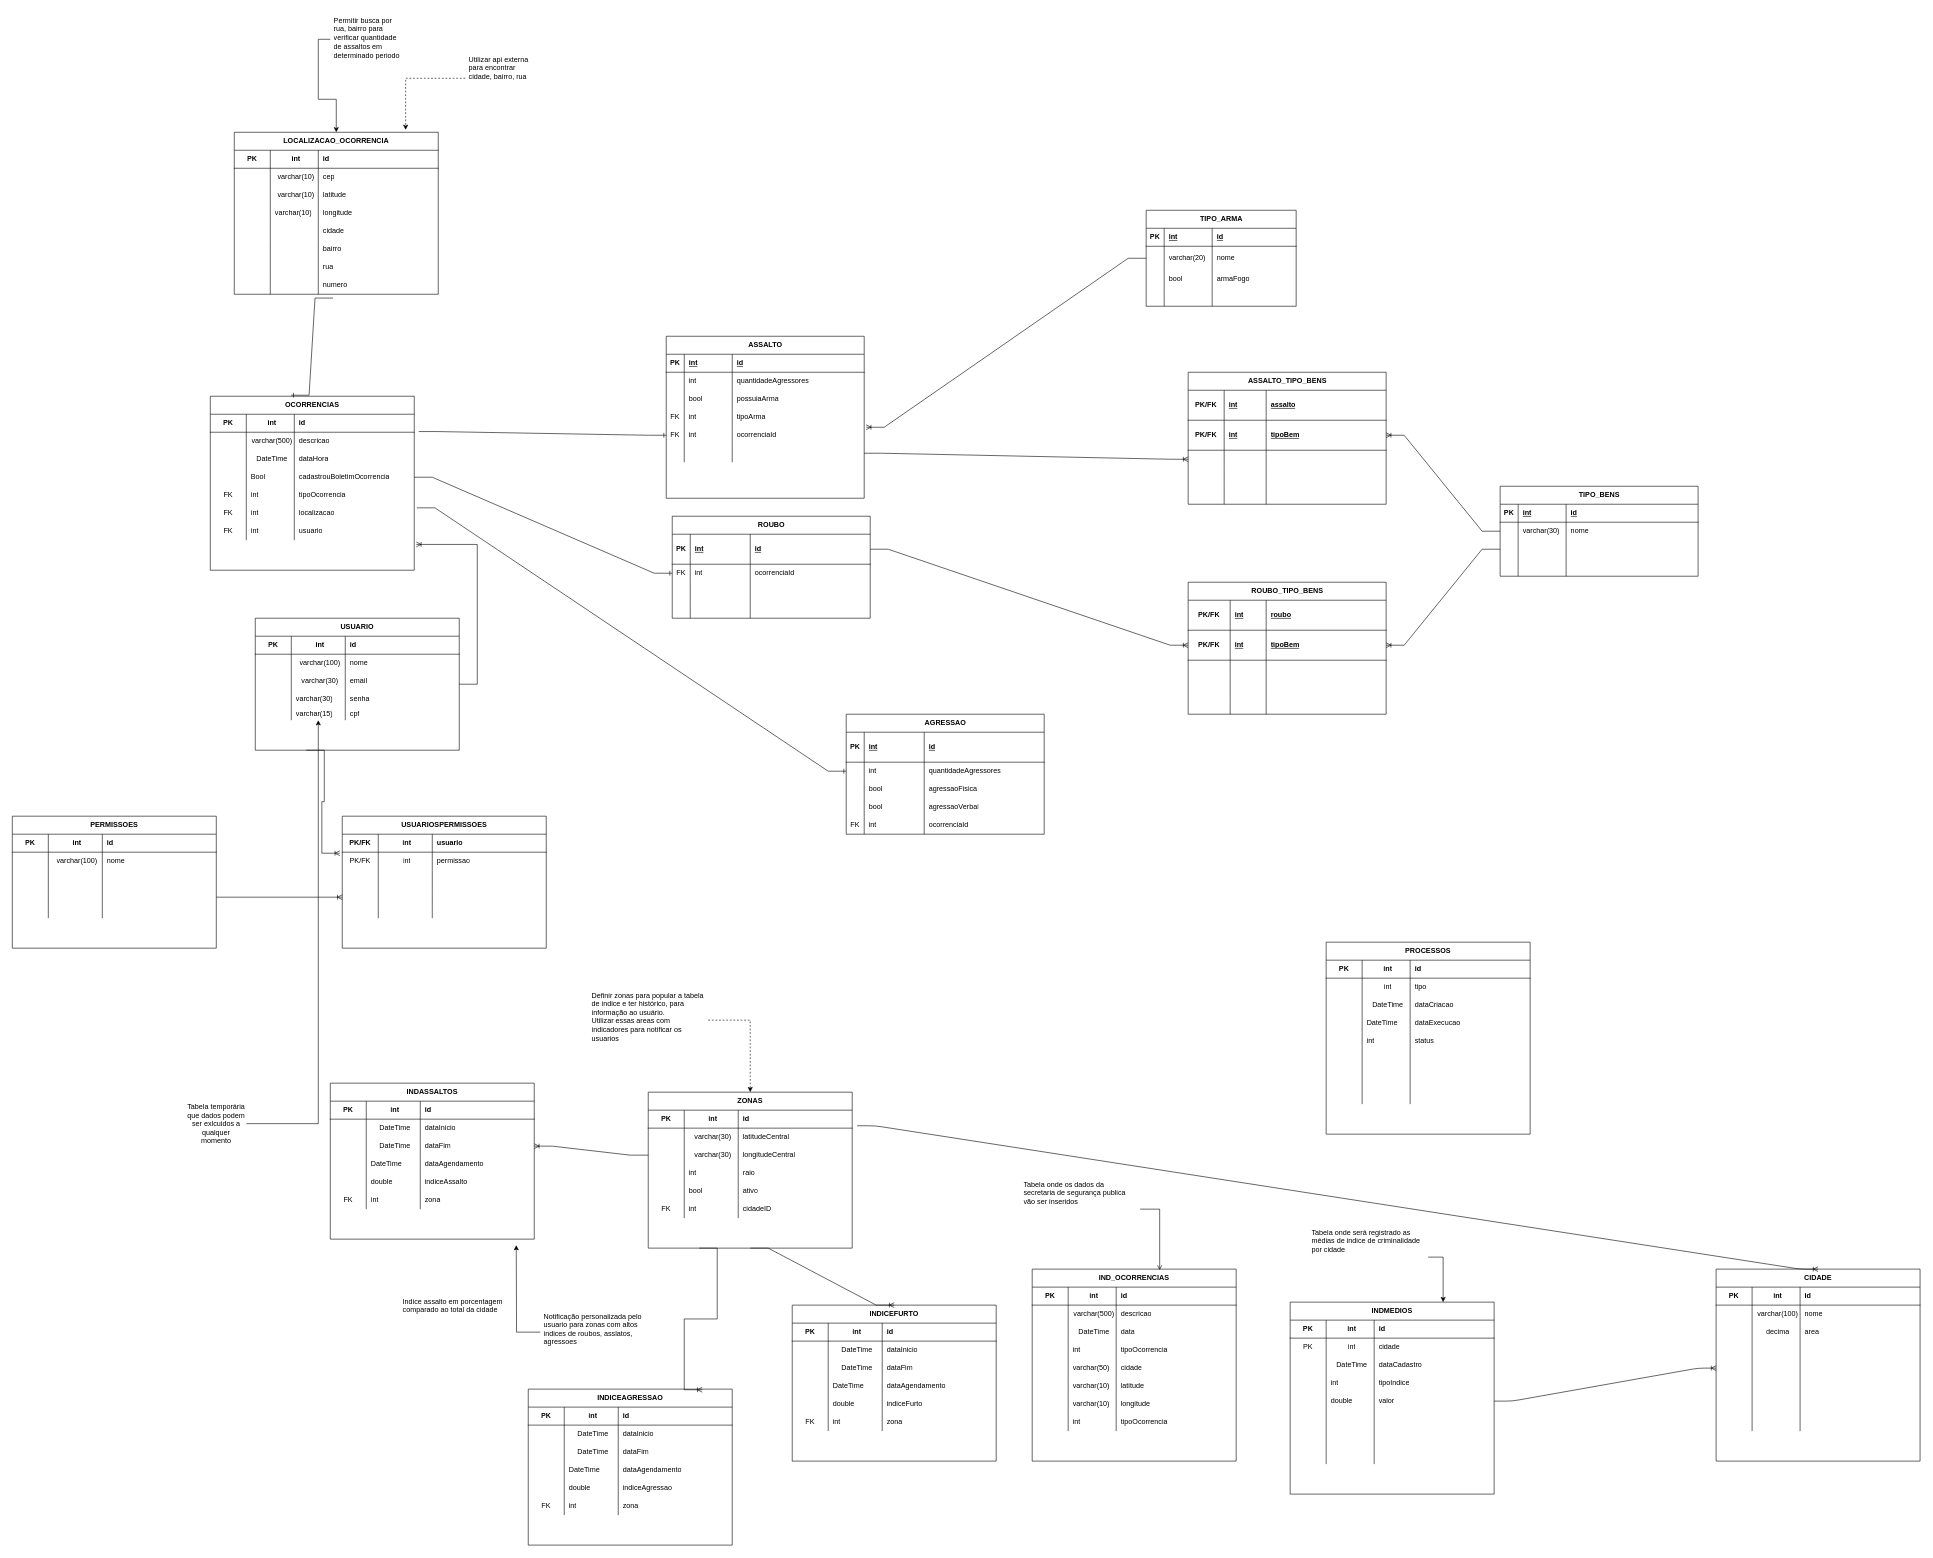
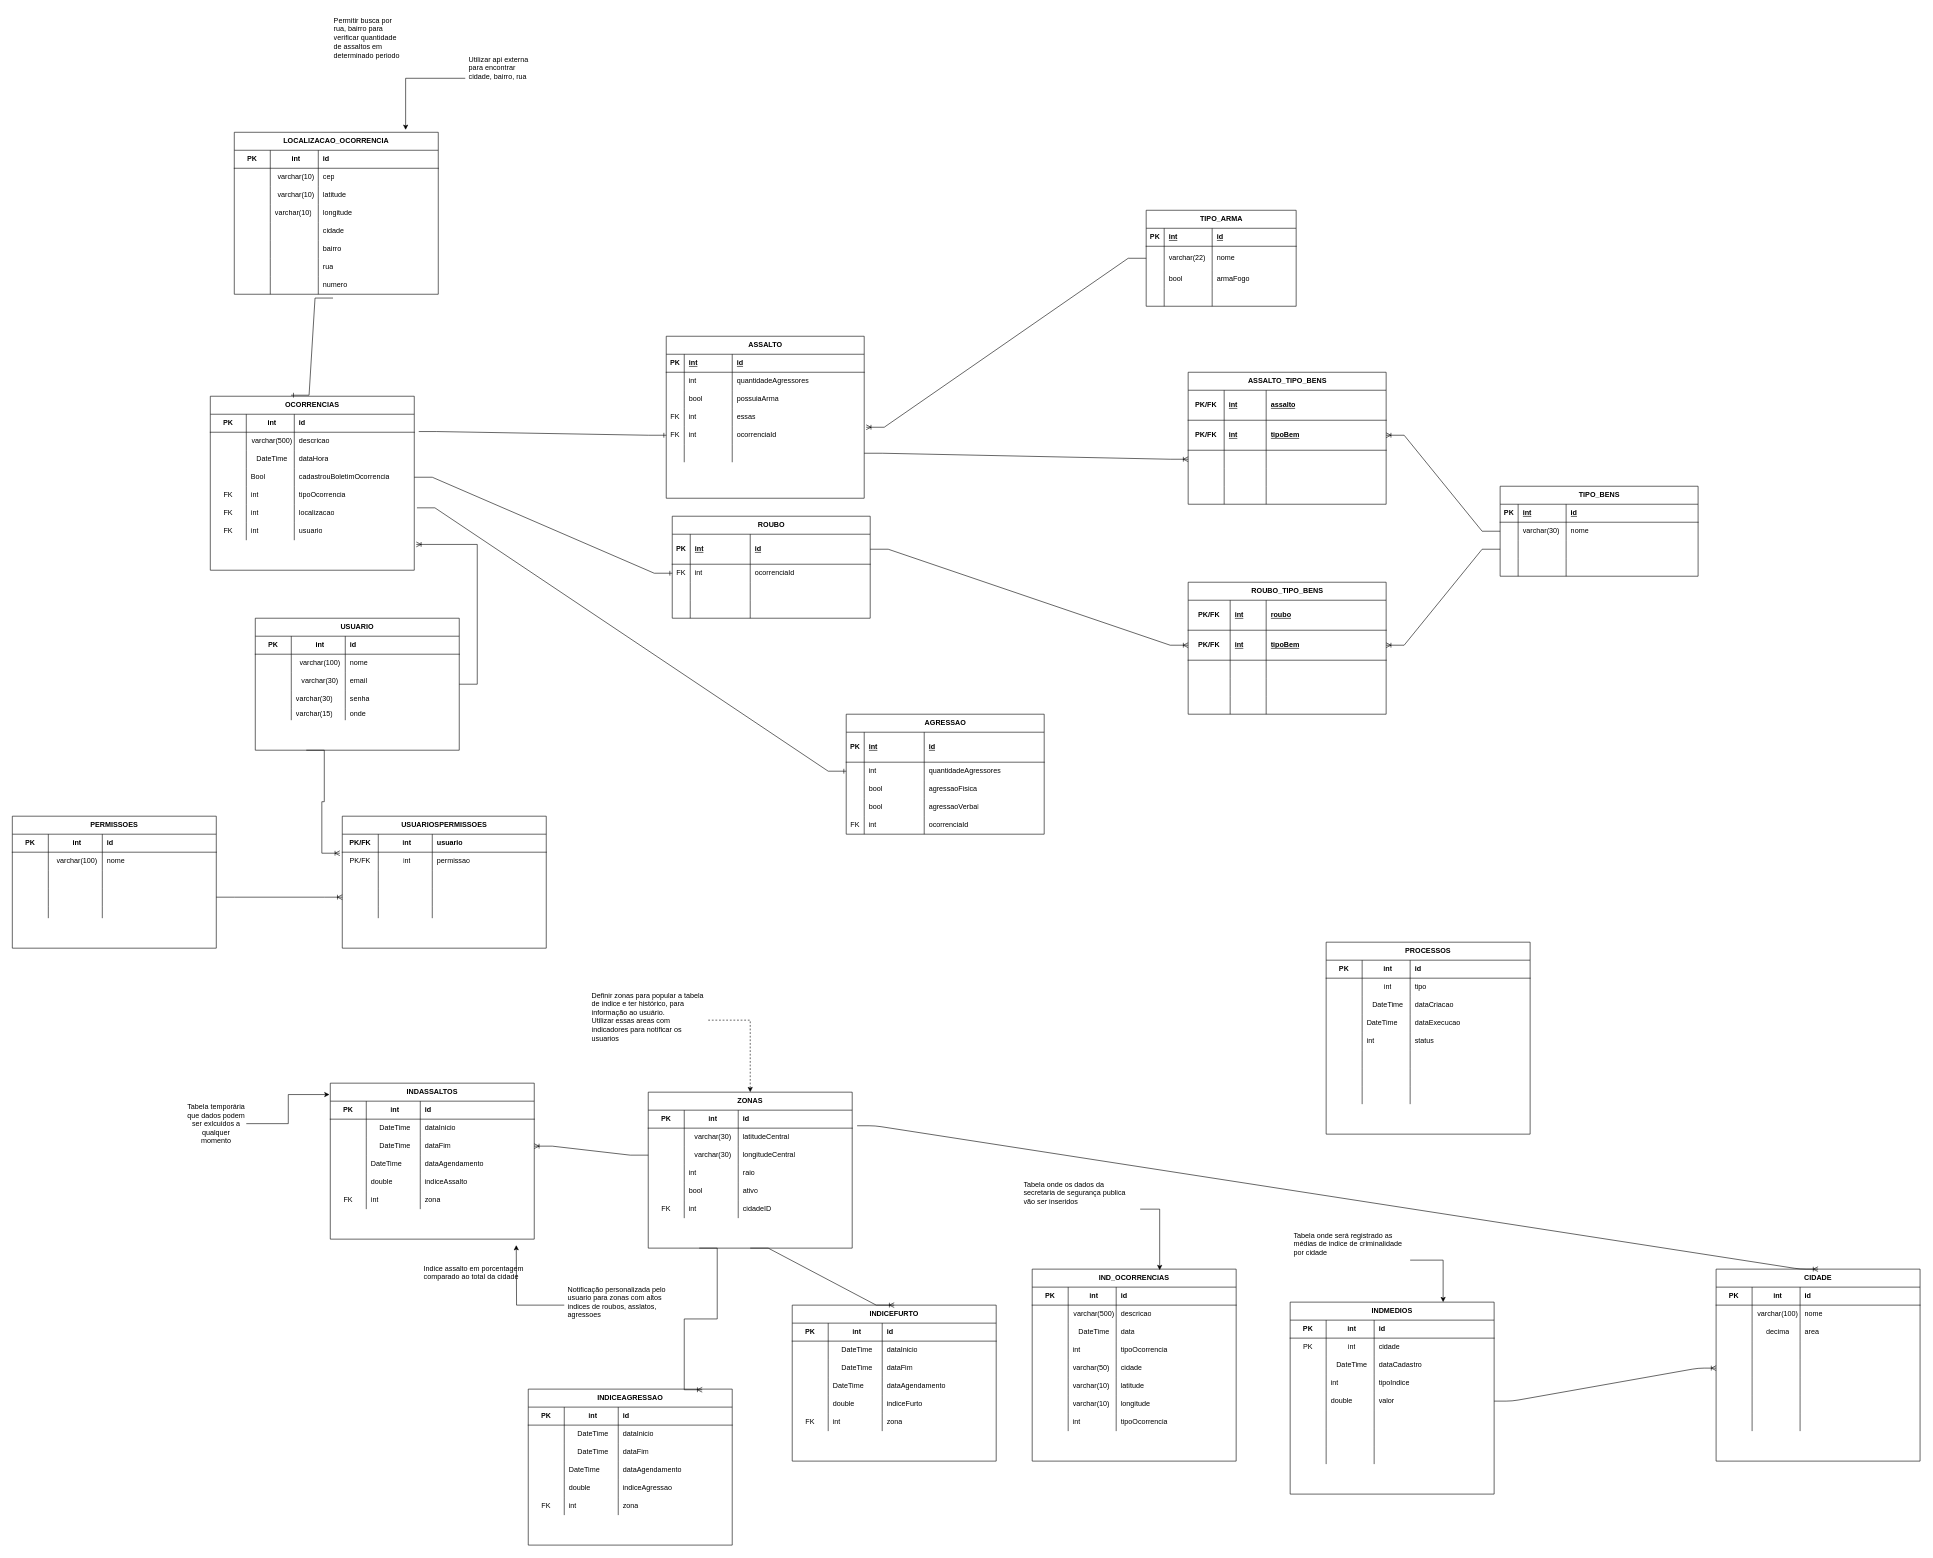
(412, 78) -> (412, 78)
(318, 98) -> none
(1191, 258) -> (1191, 258)
(752, 417) -> (747, 417)
(356, 714) -> (358, 714)
(304, 1124) -> (306, 1095)
(1368, 1257) -> (1350, 1260)
(1160, 1266) -> (1160, 1264)
(459, 1308) -> (480, 1275)
(600, 1332) -> (624, 1305)
